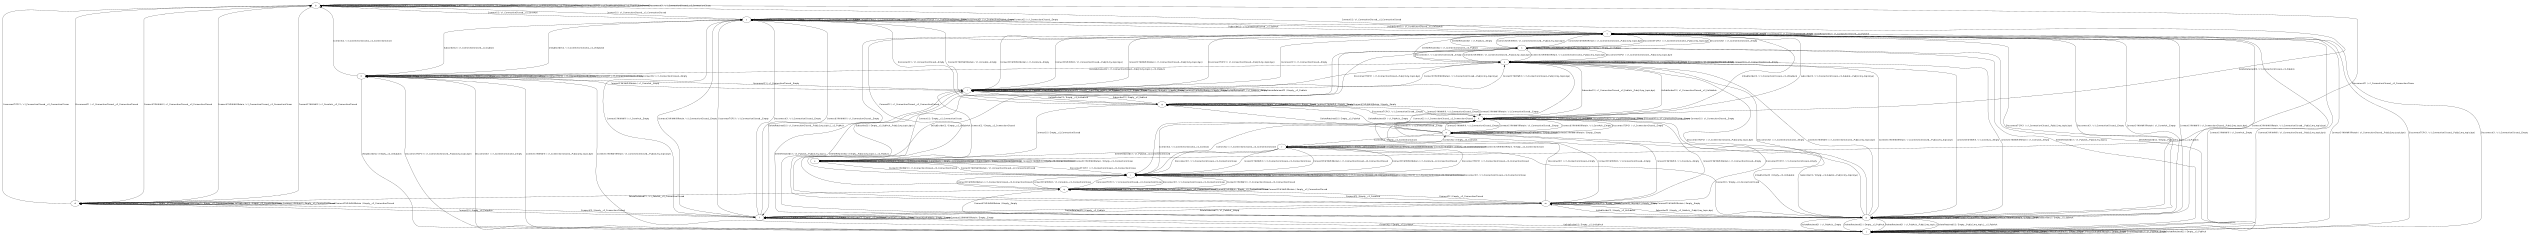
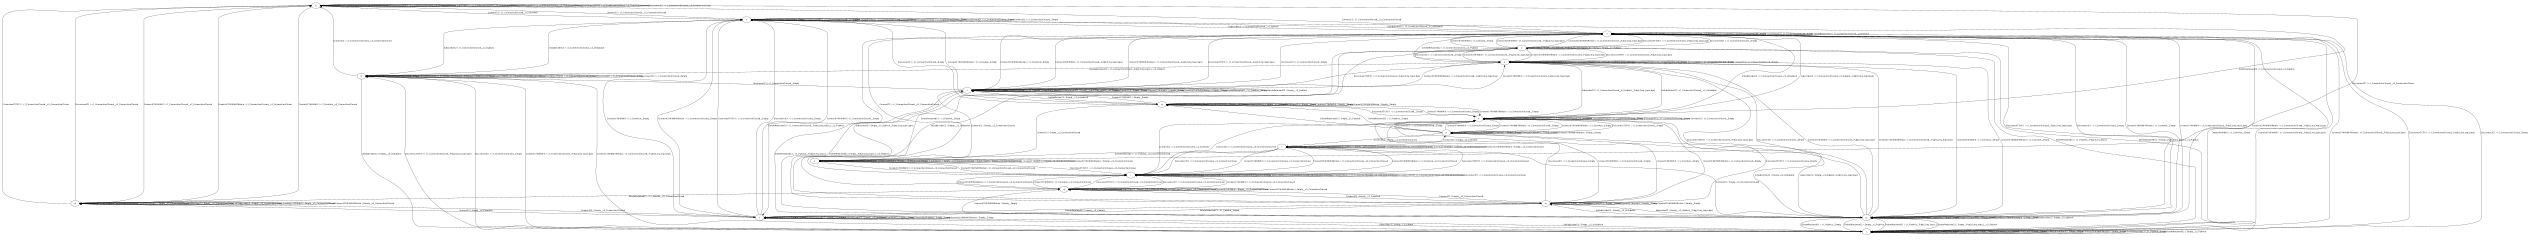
(1472, 41) -> (1472, 41)
(663, 87) -> none
(1130, 97) -> (1130, 97)
(941, 119) -> (941, 119)
(1411, 119) -> none
(2231, 133) -> (2231, 133)
(1396, 225) -> (1396, 225)
